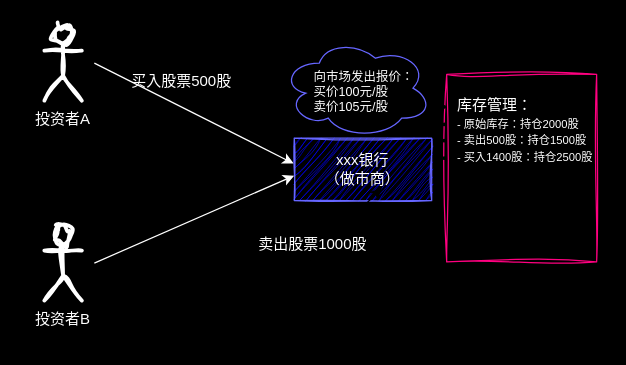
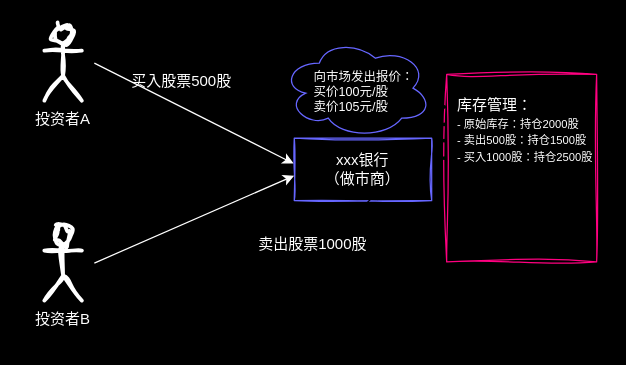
(501, 132) -> (501, 132)
(363, 169) -> (363, 169)
